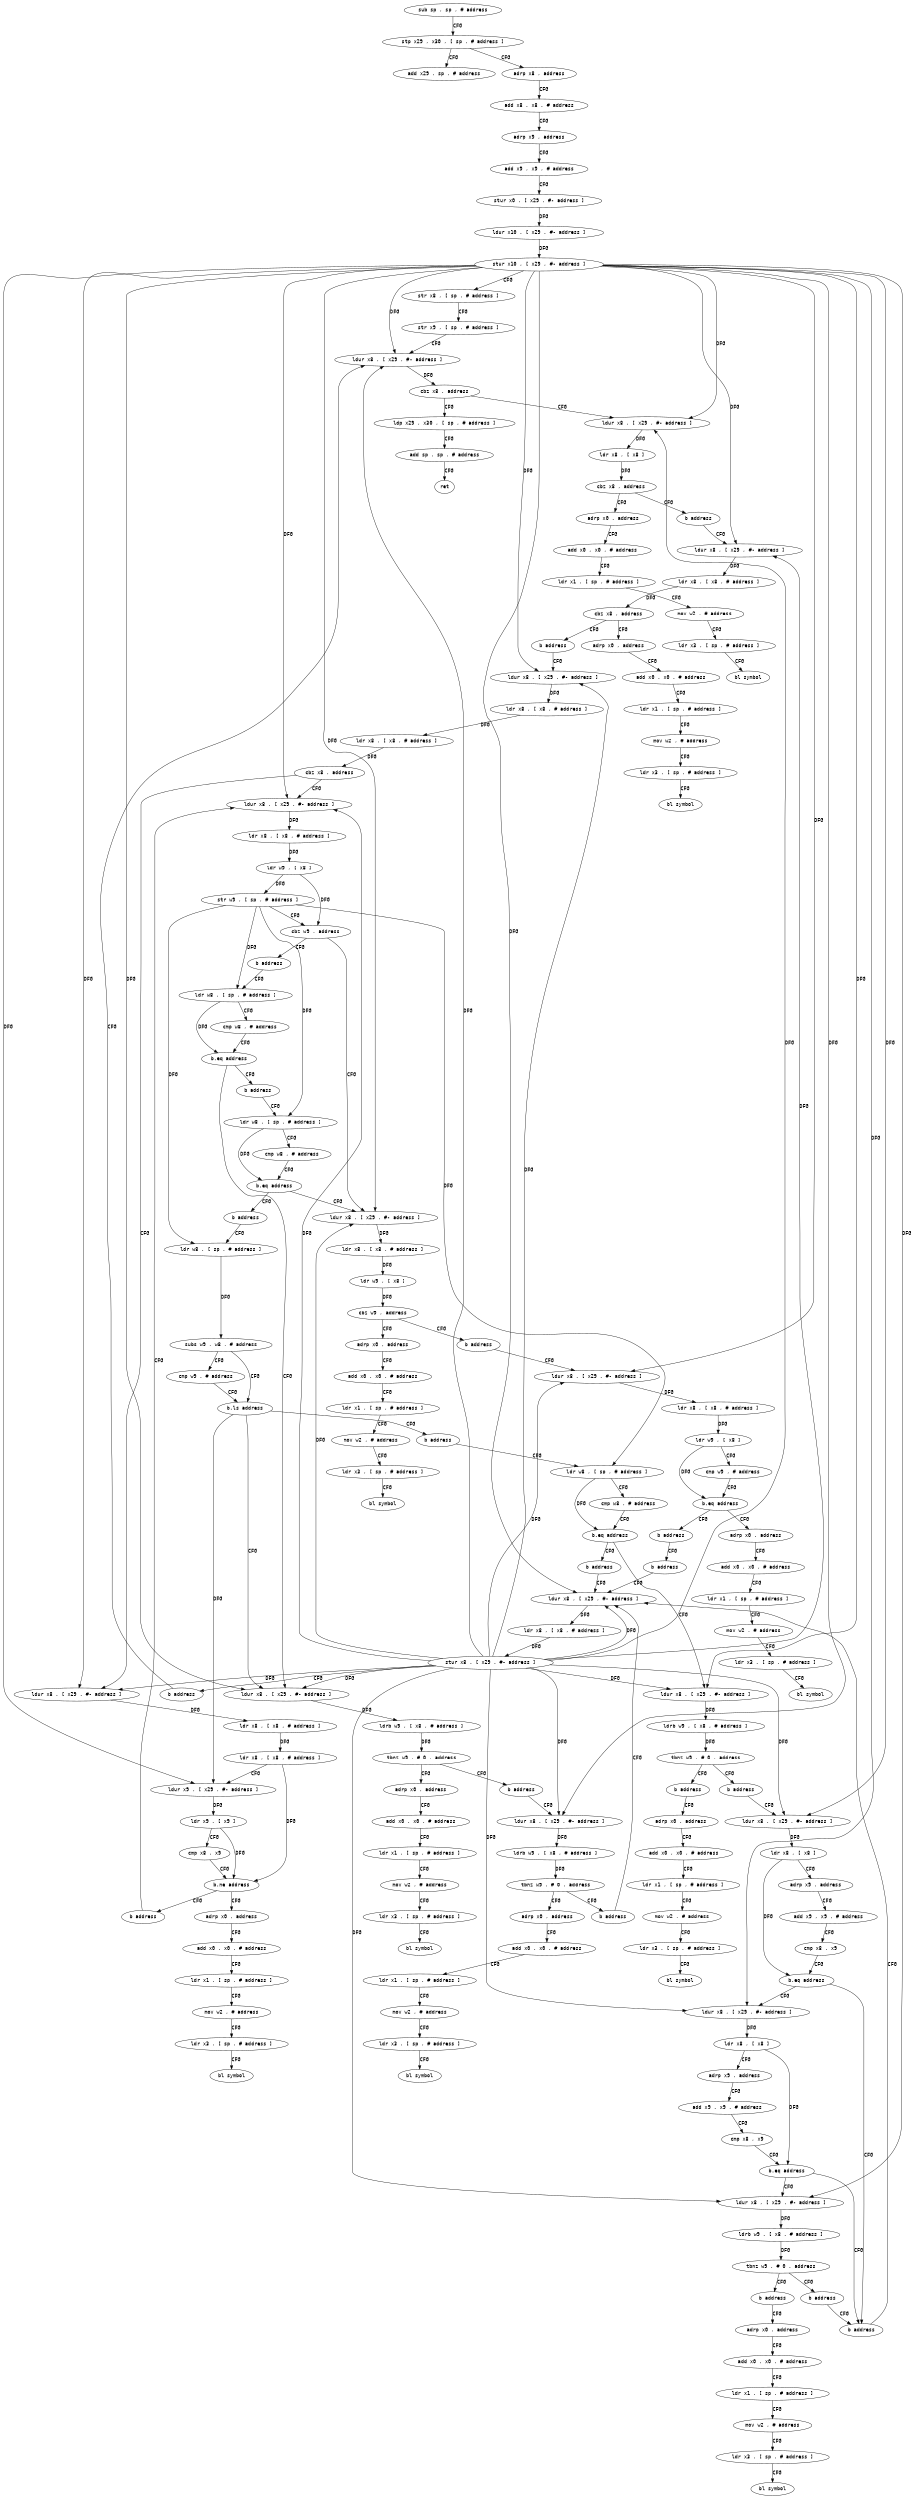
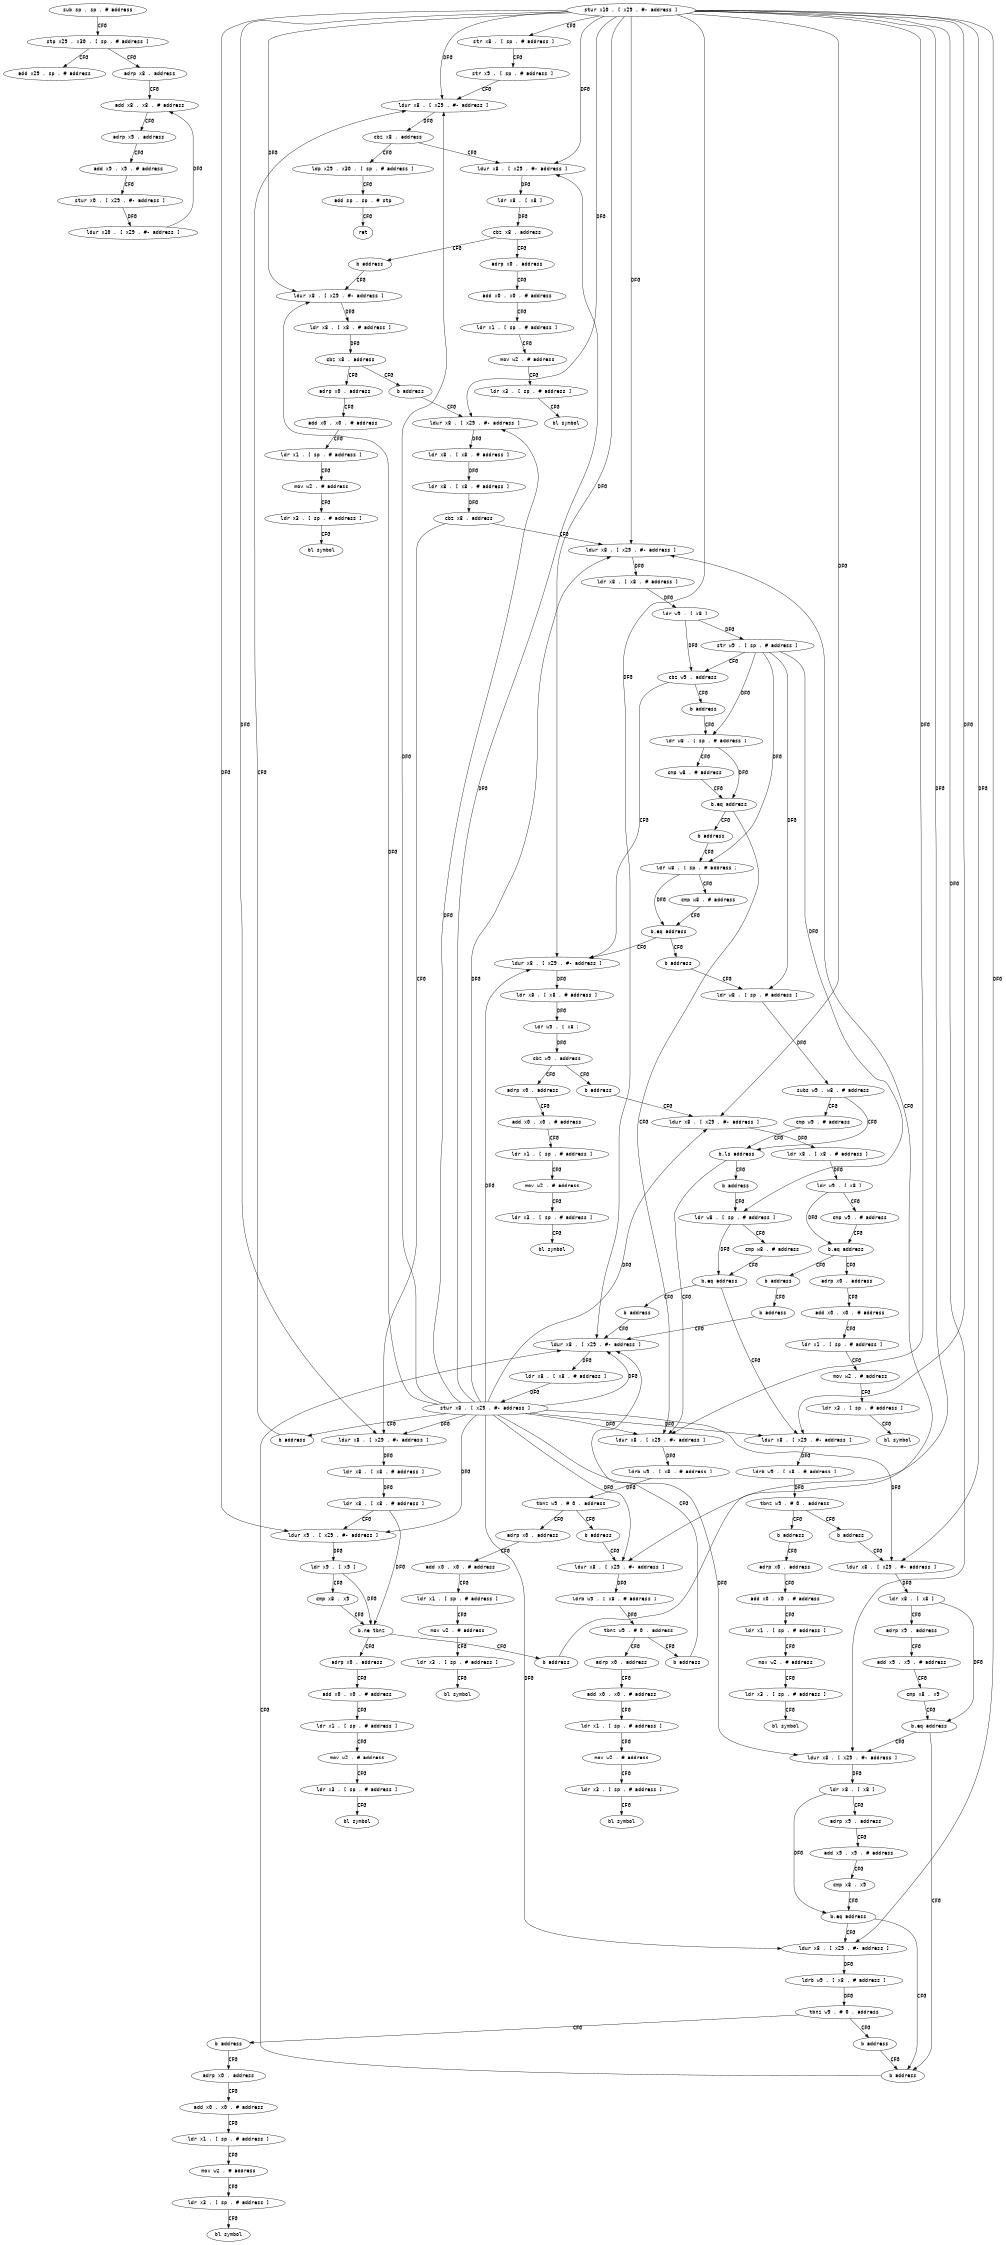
(539, 247) -> (193, 172)
(445, 455) -> (363, 201)
(213, 1593) -> (461, 1497)
(232, 1885) -> (371, 1631)
